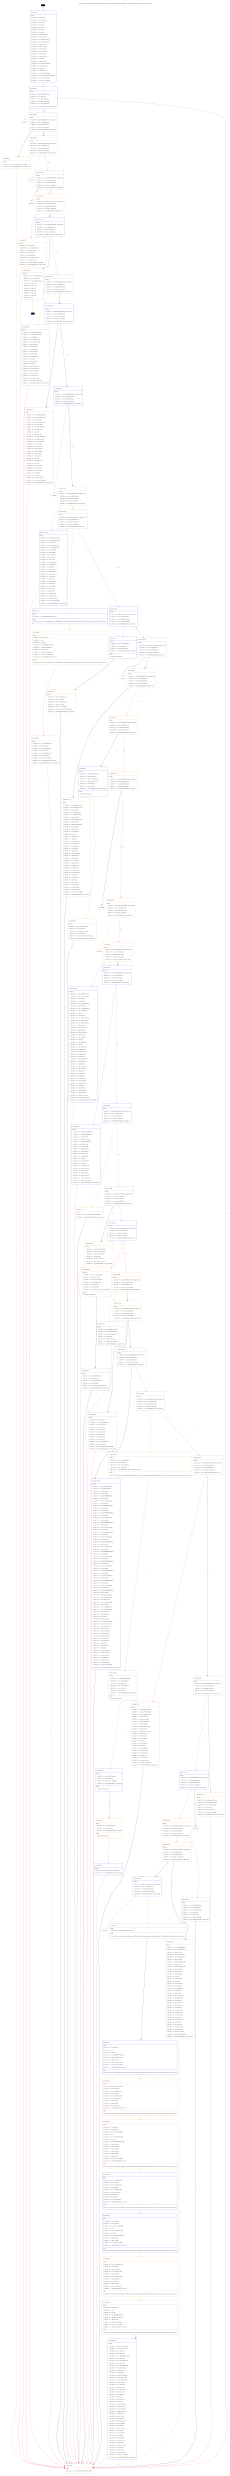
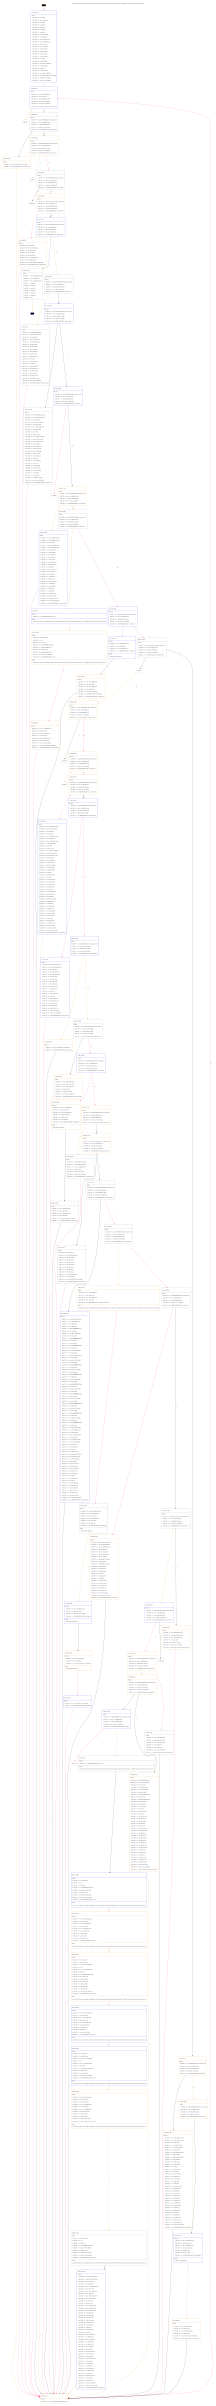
(123, 753) -> (119, 689)
